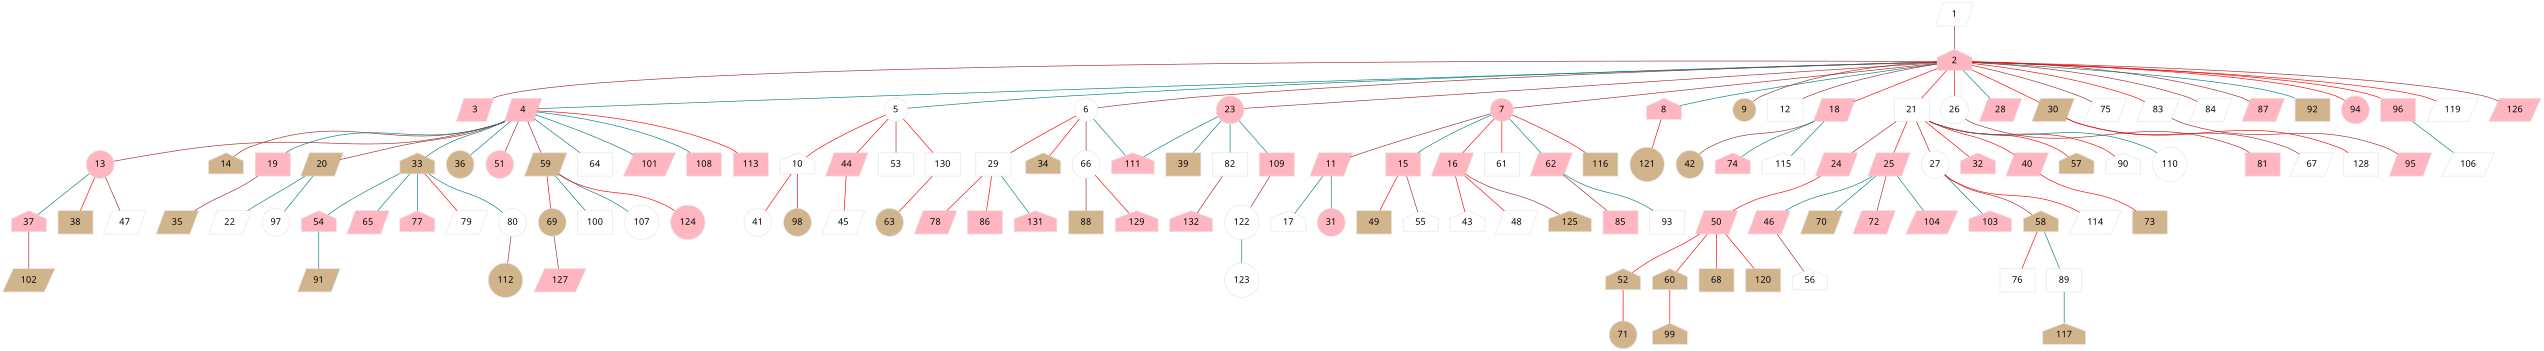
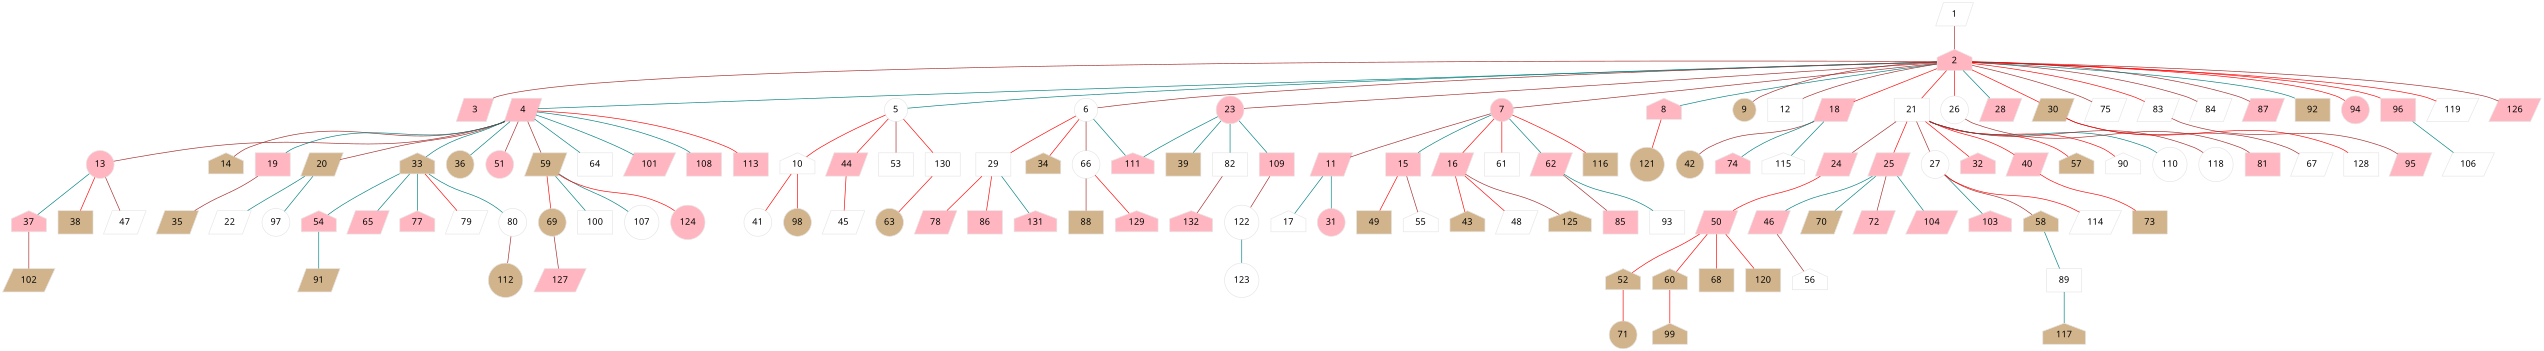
none -> (2216, 164)
(1467, 222) -> (1467, 222)
(2018, 280) -> none
